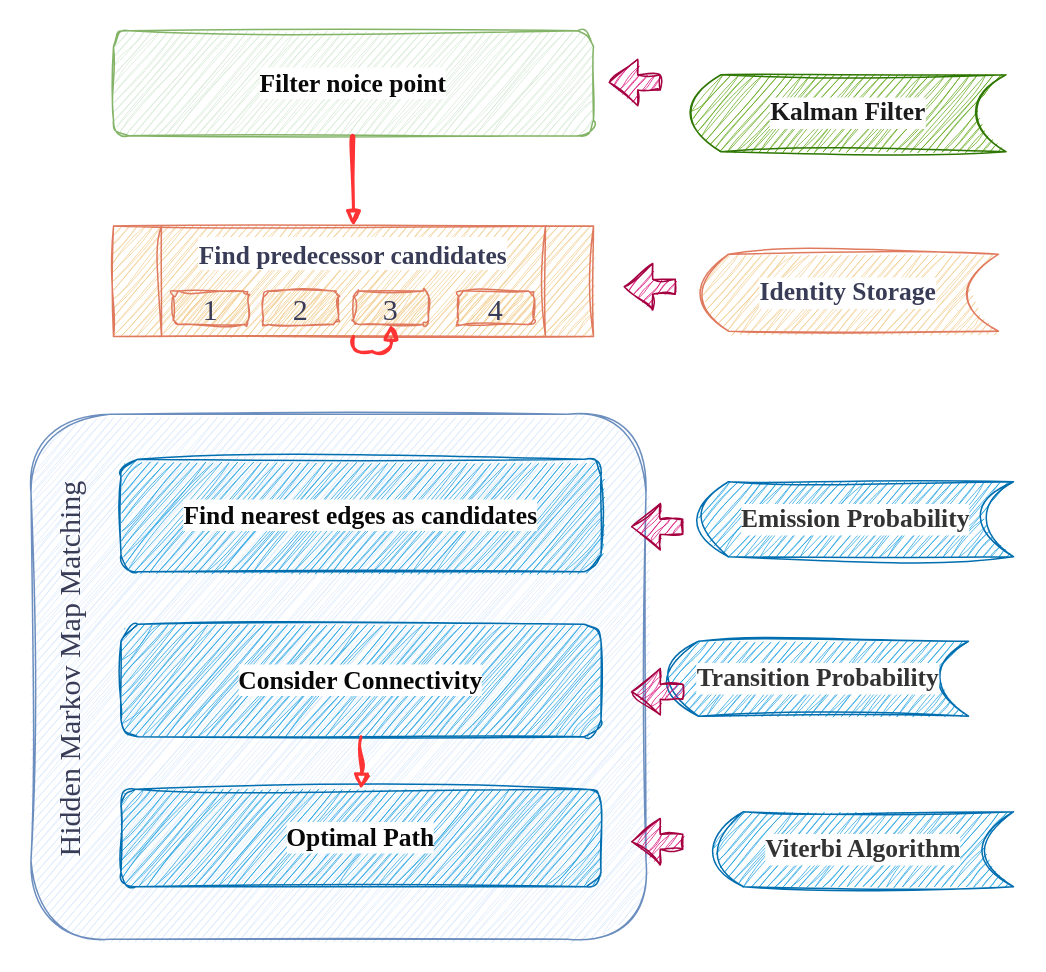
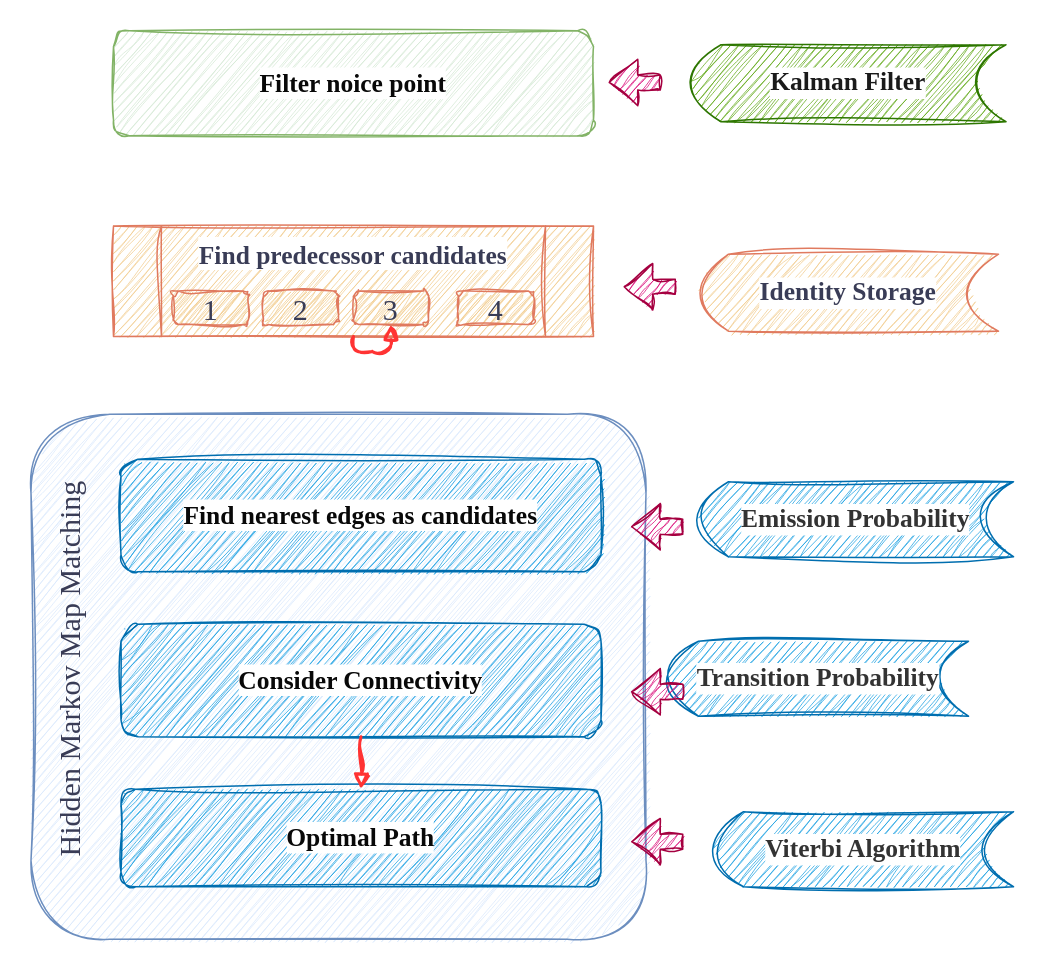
(848, 113) -> (848, 83)
(353, 173) -> none
